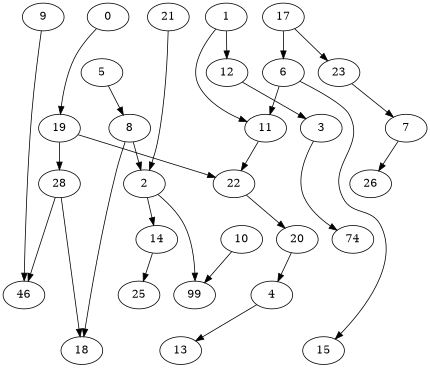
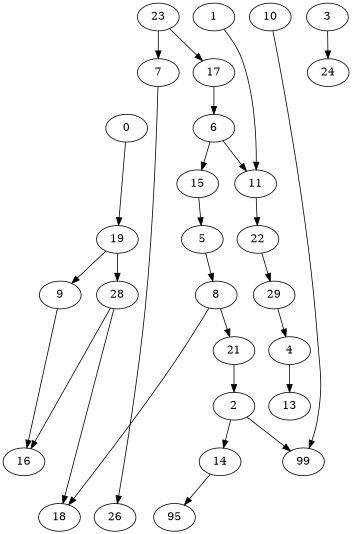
(308, 42) -> (183, 42)
(227, 73) -> none
(135, 147) -> (224, 319)
(143, 155) -> (92, 264)
none -> (200, 208)
(297, 239) -> (274, 295)
(353, 239) -> (328, 73)
(24, 295) -> (24, 462)
(139, 295) -> (175, 517)
